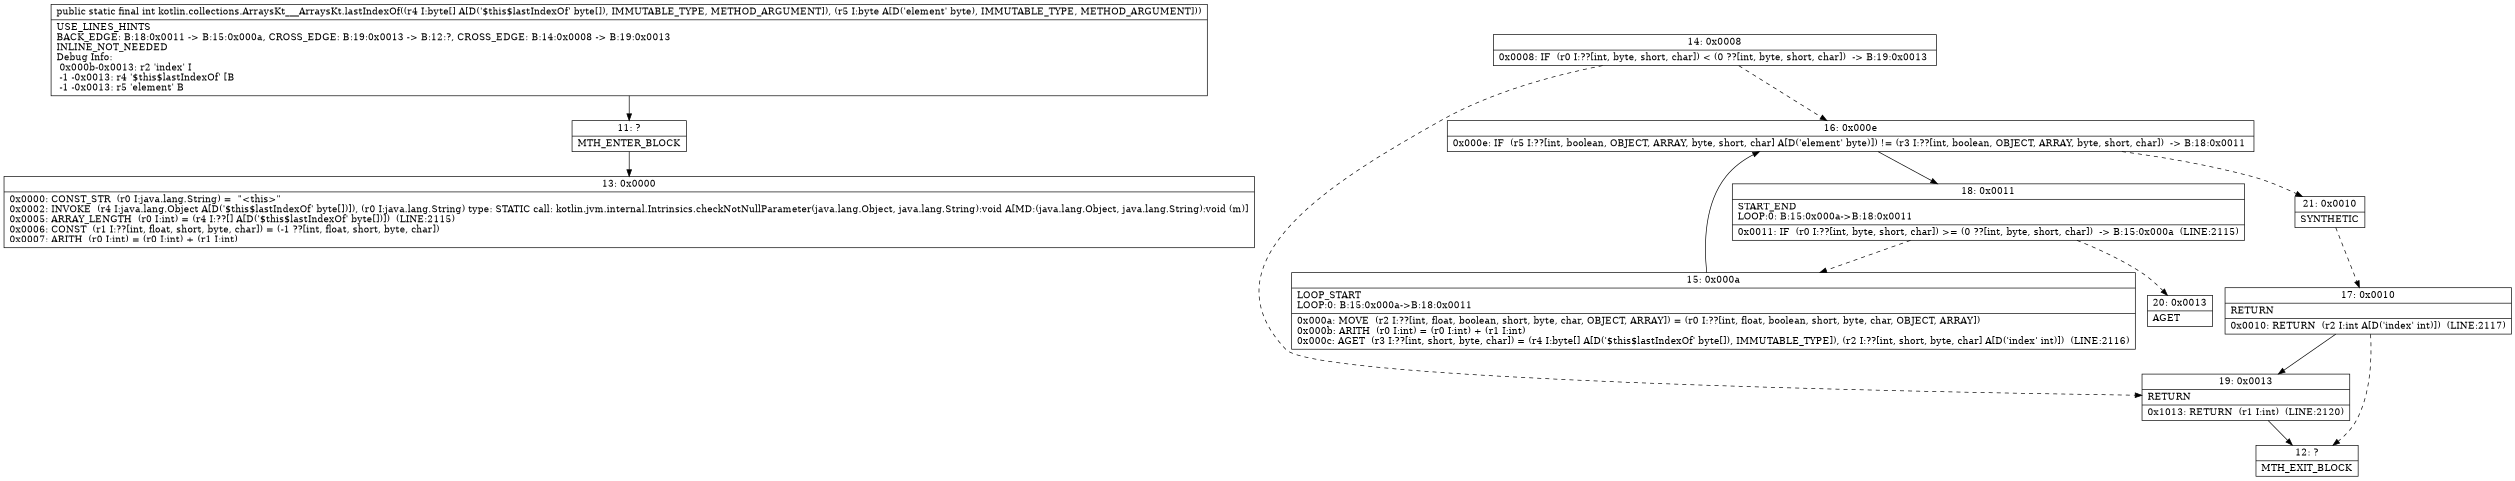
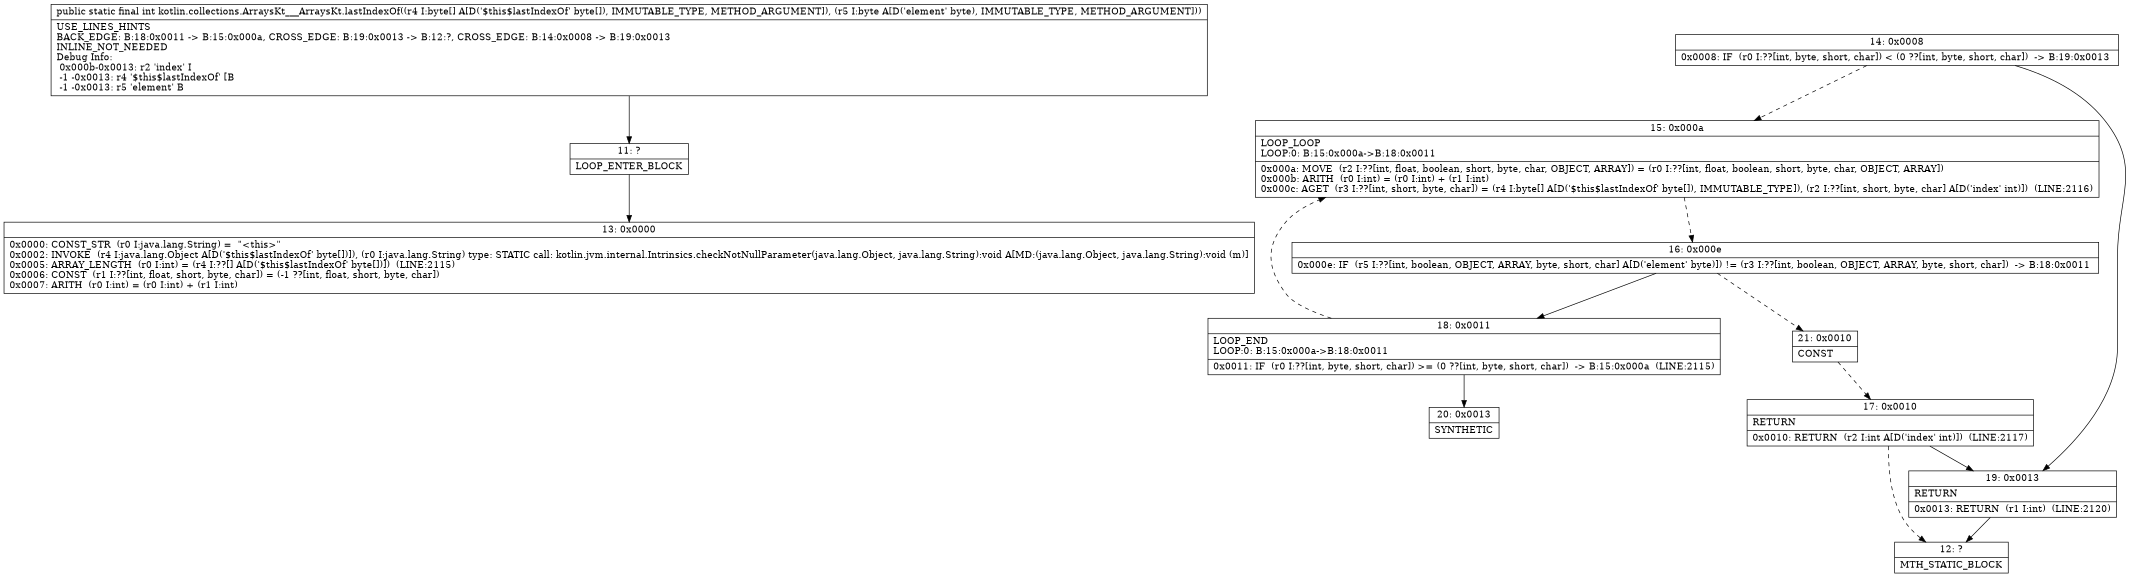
(1780, 91) -> (1814, 92)
(629, 144) -> (629, 166)
(1711, 205) -> (1688, 216)
(1767, 207) -> (1241, 341)
(2330, 219) -> (1816, 354)
(2122, 261) -> (1464, 388)
(1329, 295) -> (1291, 144)
(2167, 318) -> (1464, 430)
(1462, 374) -> (2118, 249)
(2246, 412) -> (2013, 509)
(2307, 468) -> (1951, 565)
